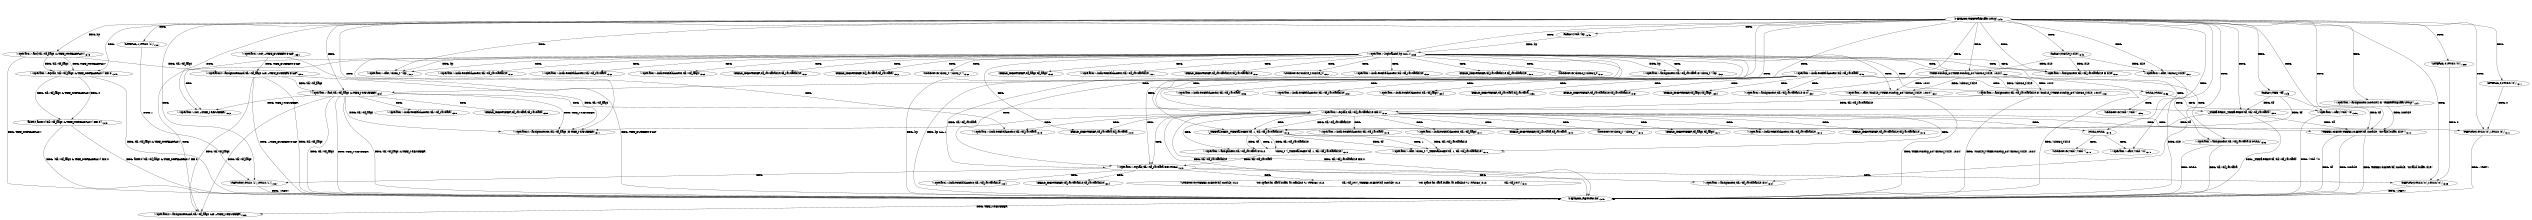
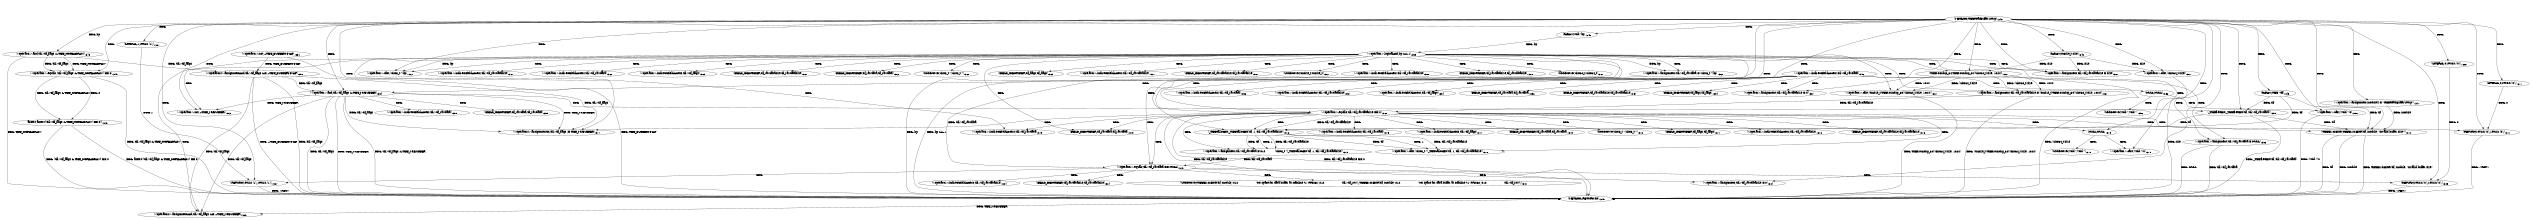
(1676, 26) -> none
(1136, 83) -> none
